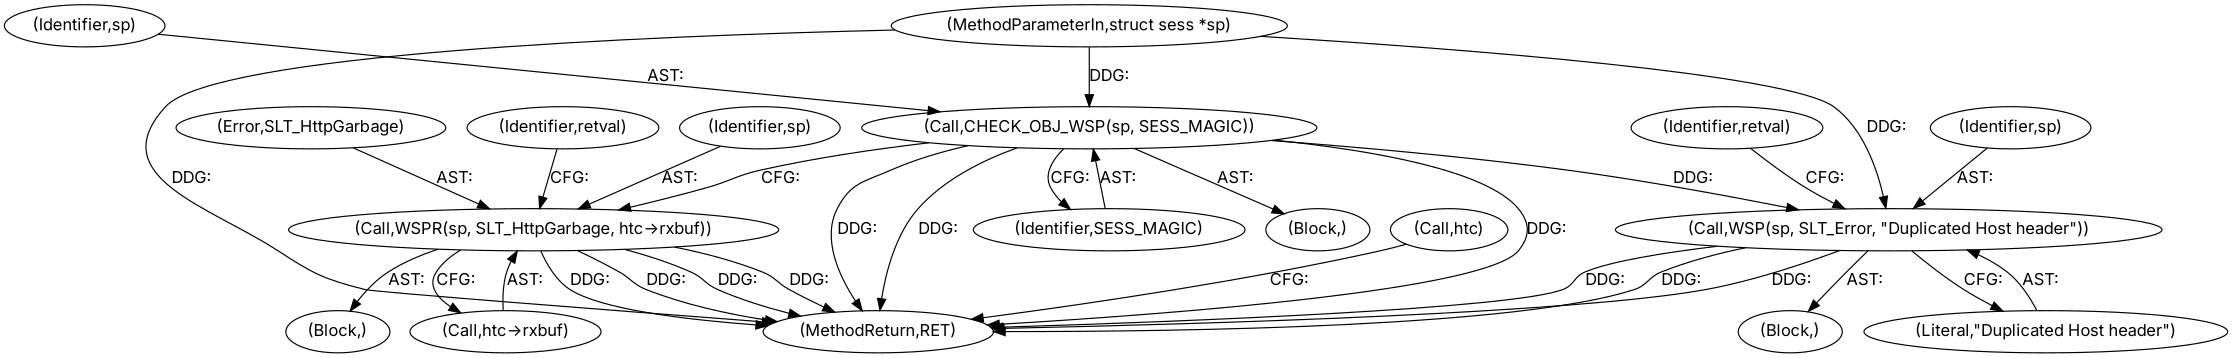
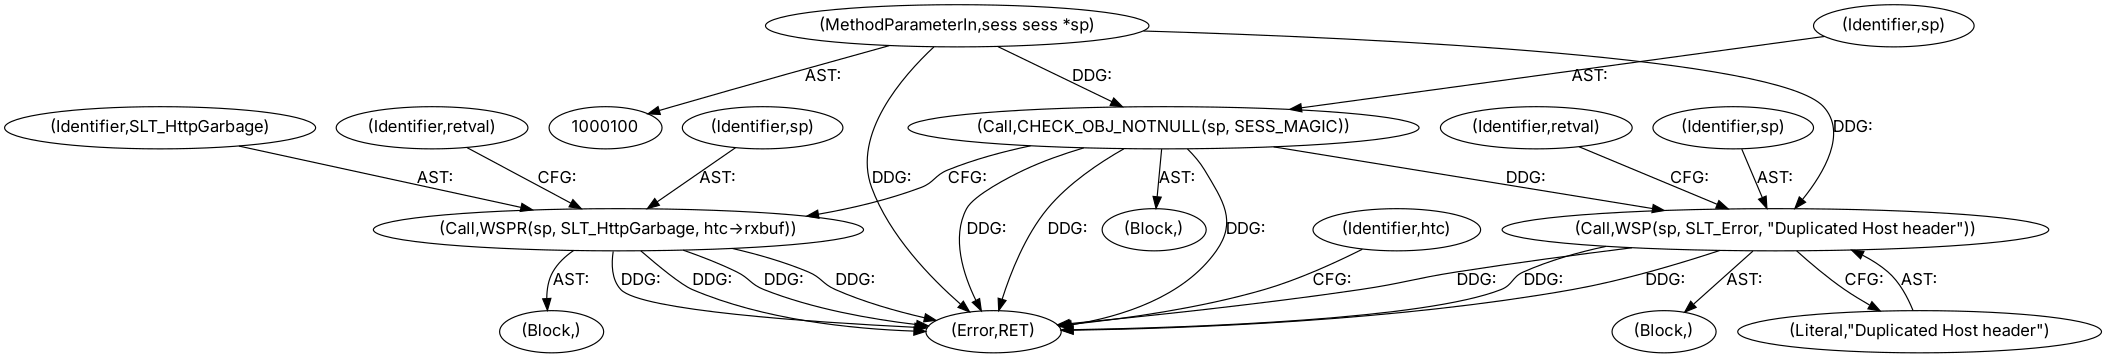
(1089, 26) -> (957, 26)
(311, 128) -> (160, 128)
none -> (606, 128)
(1089, 128) -> (1164, 128)
(1109, 230) -> none
(1449, 230) -> (1397, 230)
(506, 332) -> none
(878, 332) -> (994, 332)
